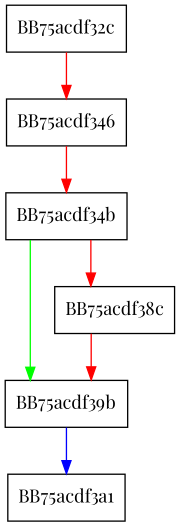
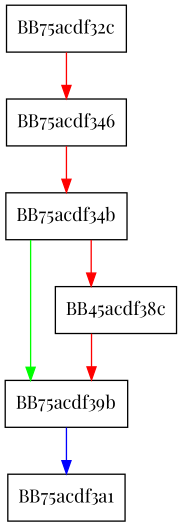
(115, 310) -> (116, 310)
